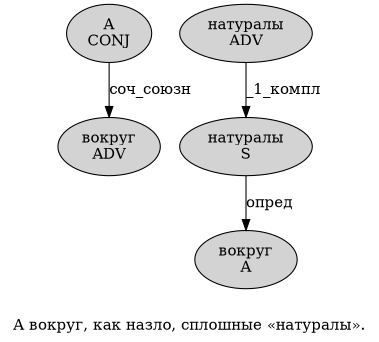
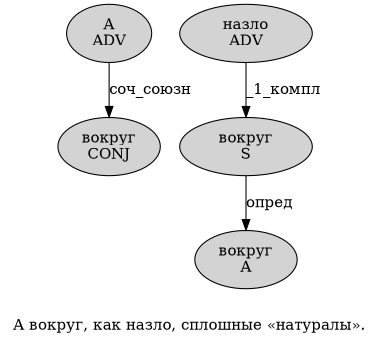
(109, 33) -> (109, 33)
(246, 33) -> (246, 33)
(109, 147) -> (109, 147)
(246, 147) -> (246, 147)
